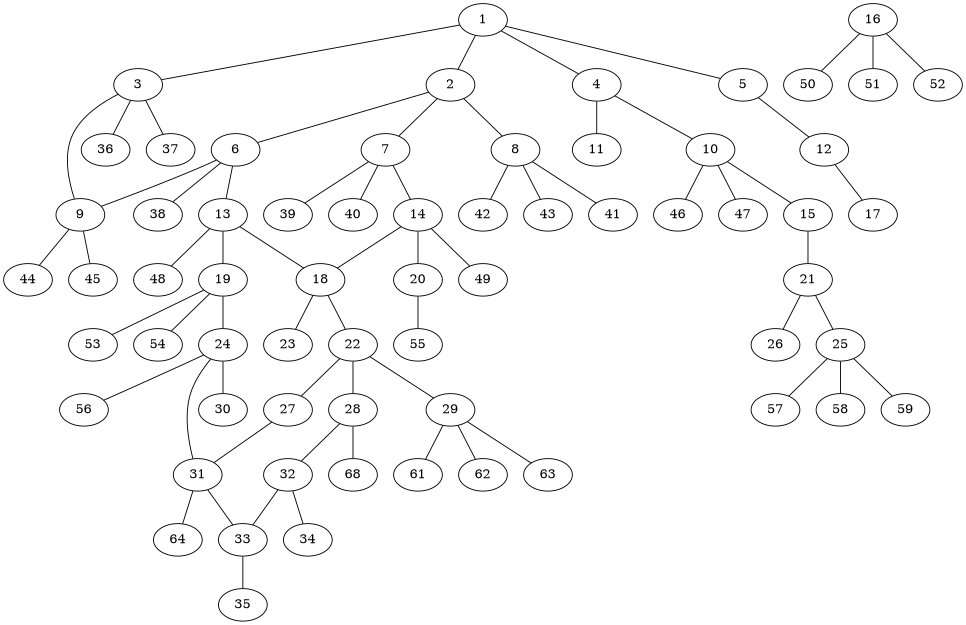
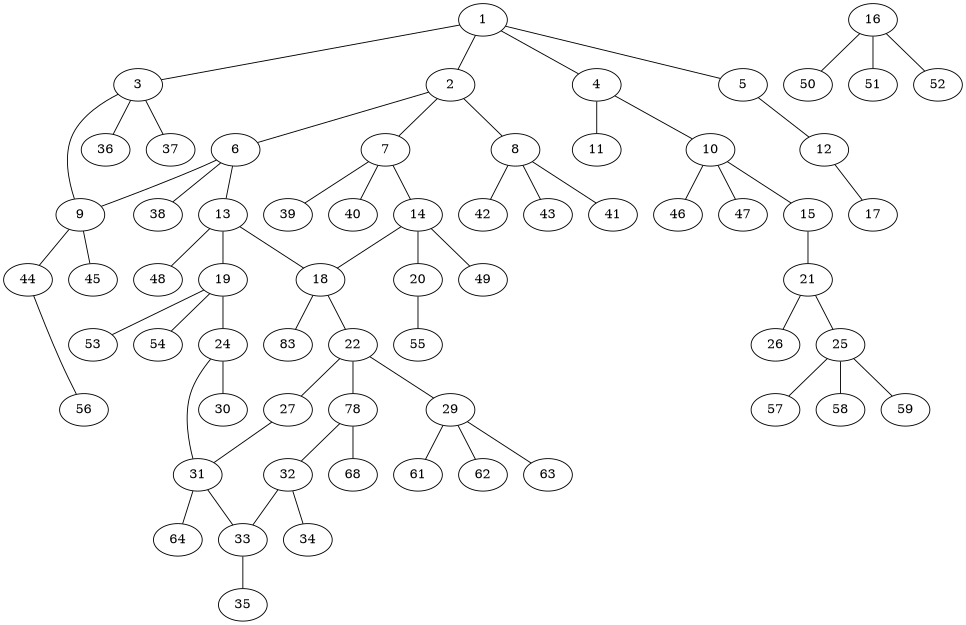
(288, 345) -> (288, 345)
(154, 378) -> (54, 345)
(353, 410) -> (353, 410)
